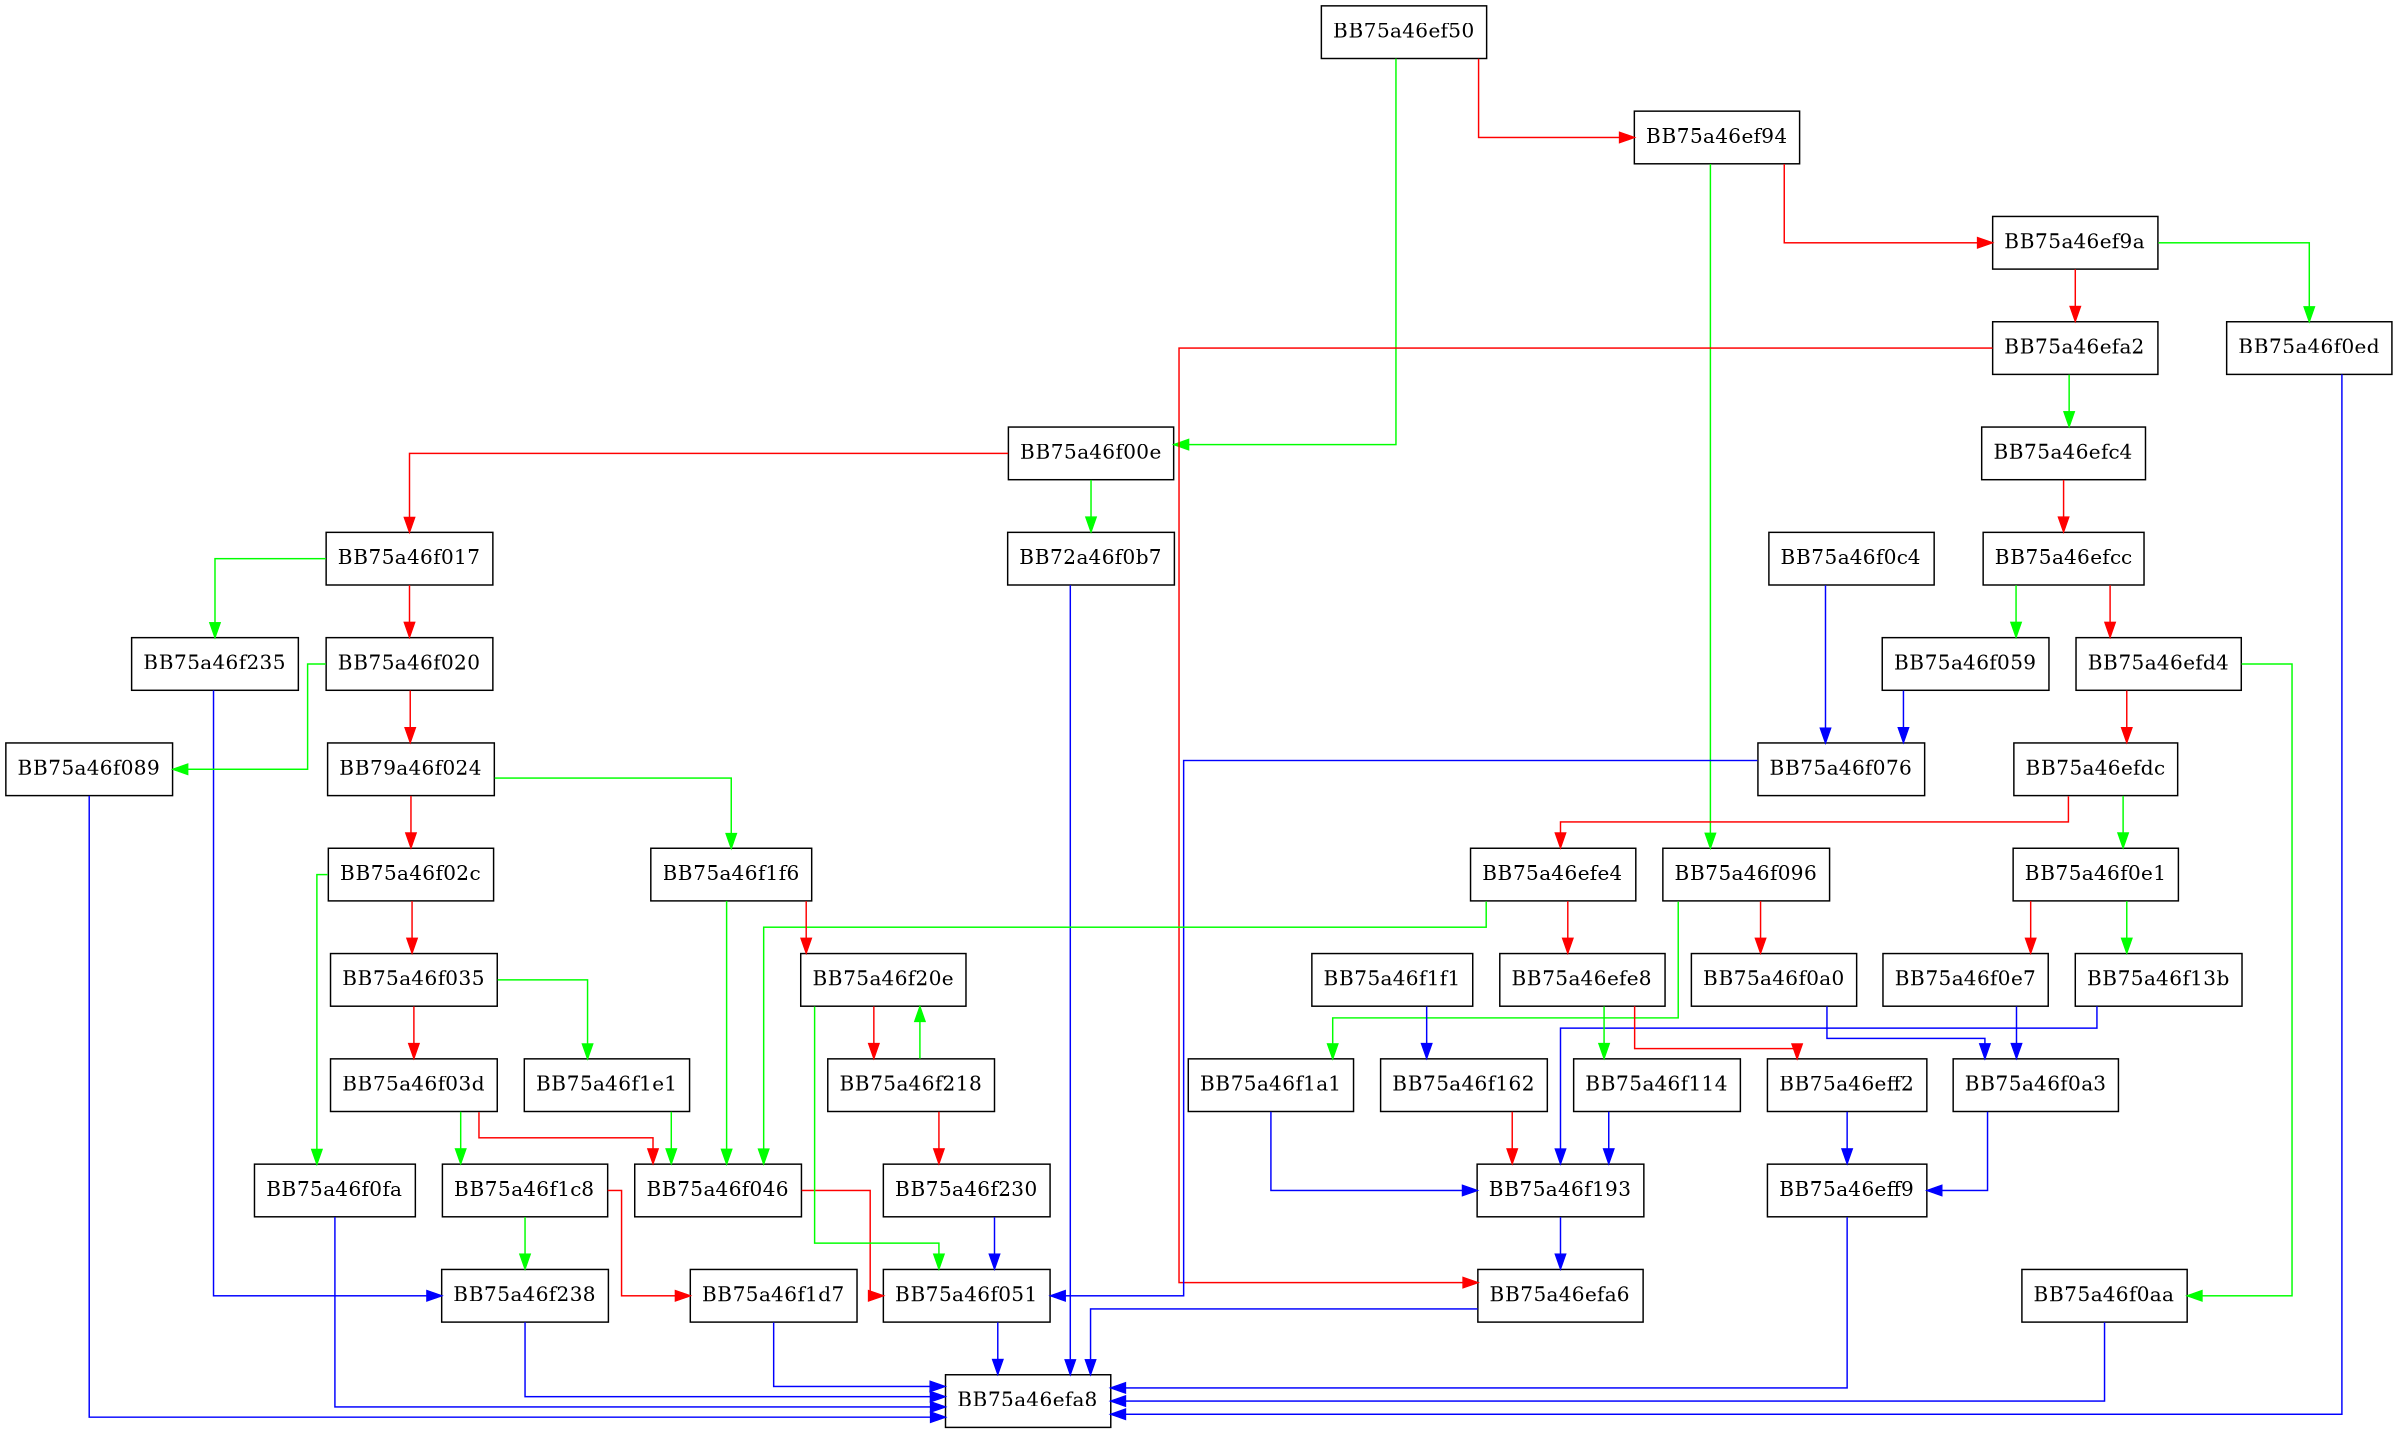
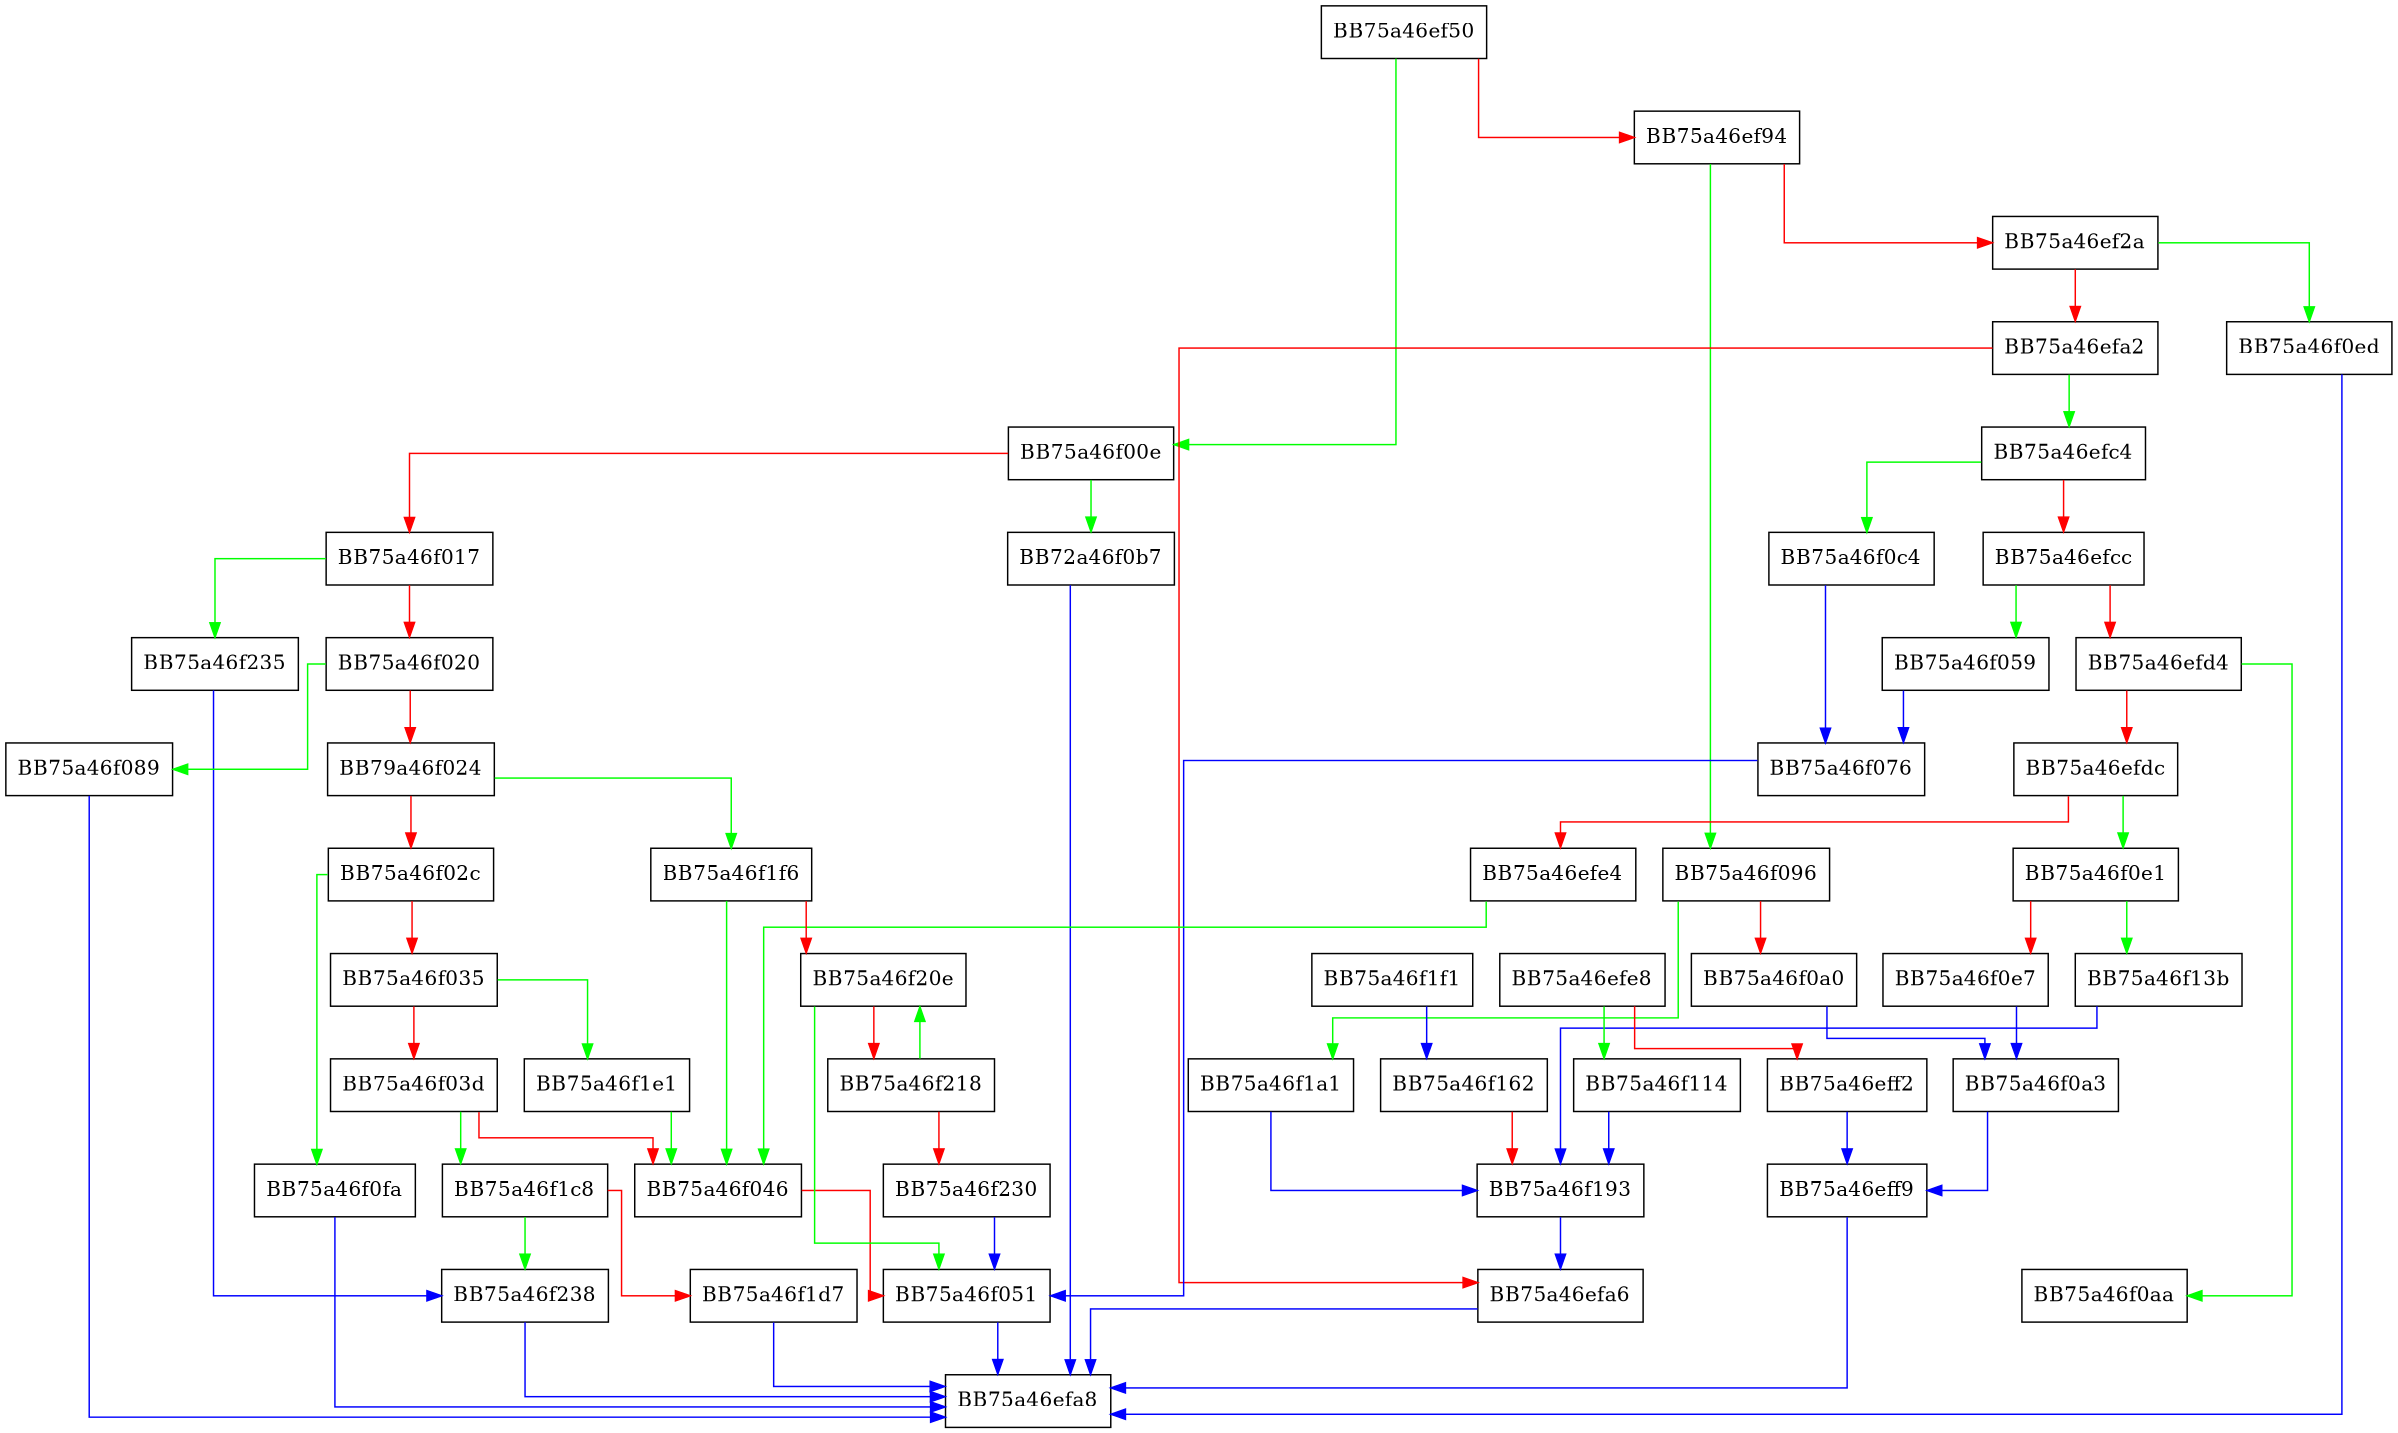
(2075, 243) -> (2075, 243)
none -> (1896, 462)
(1568, 920) -> none
(1654, 1401) -> none
